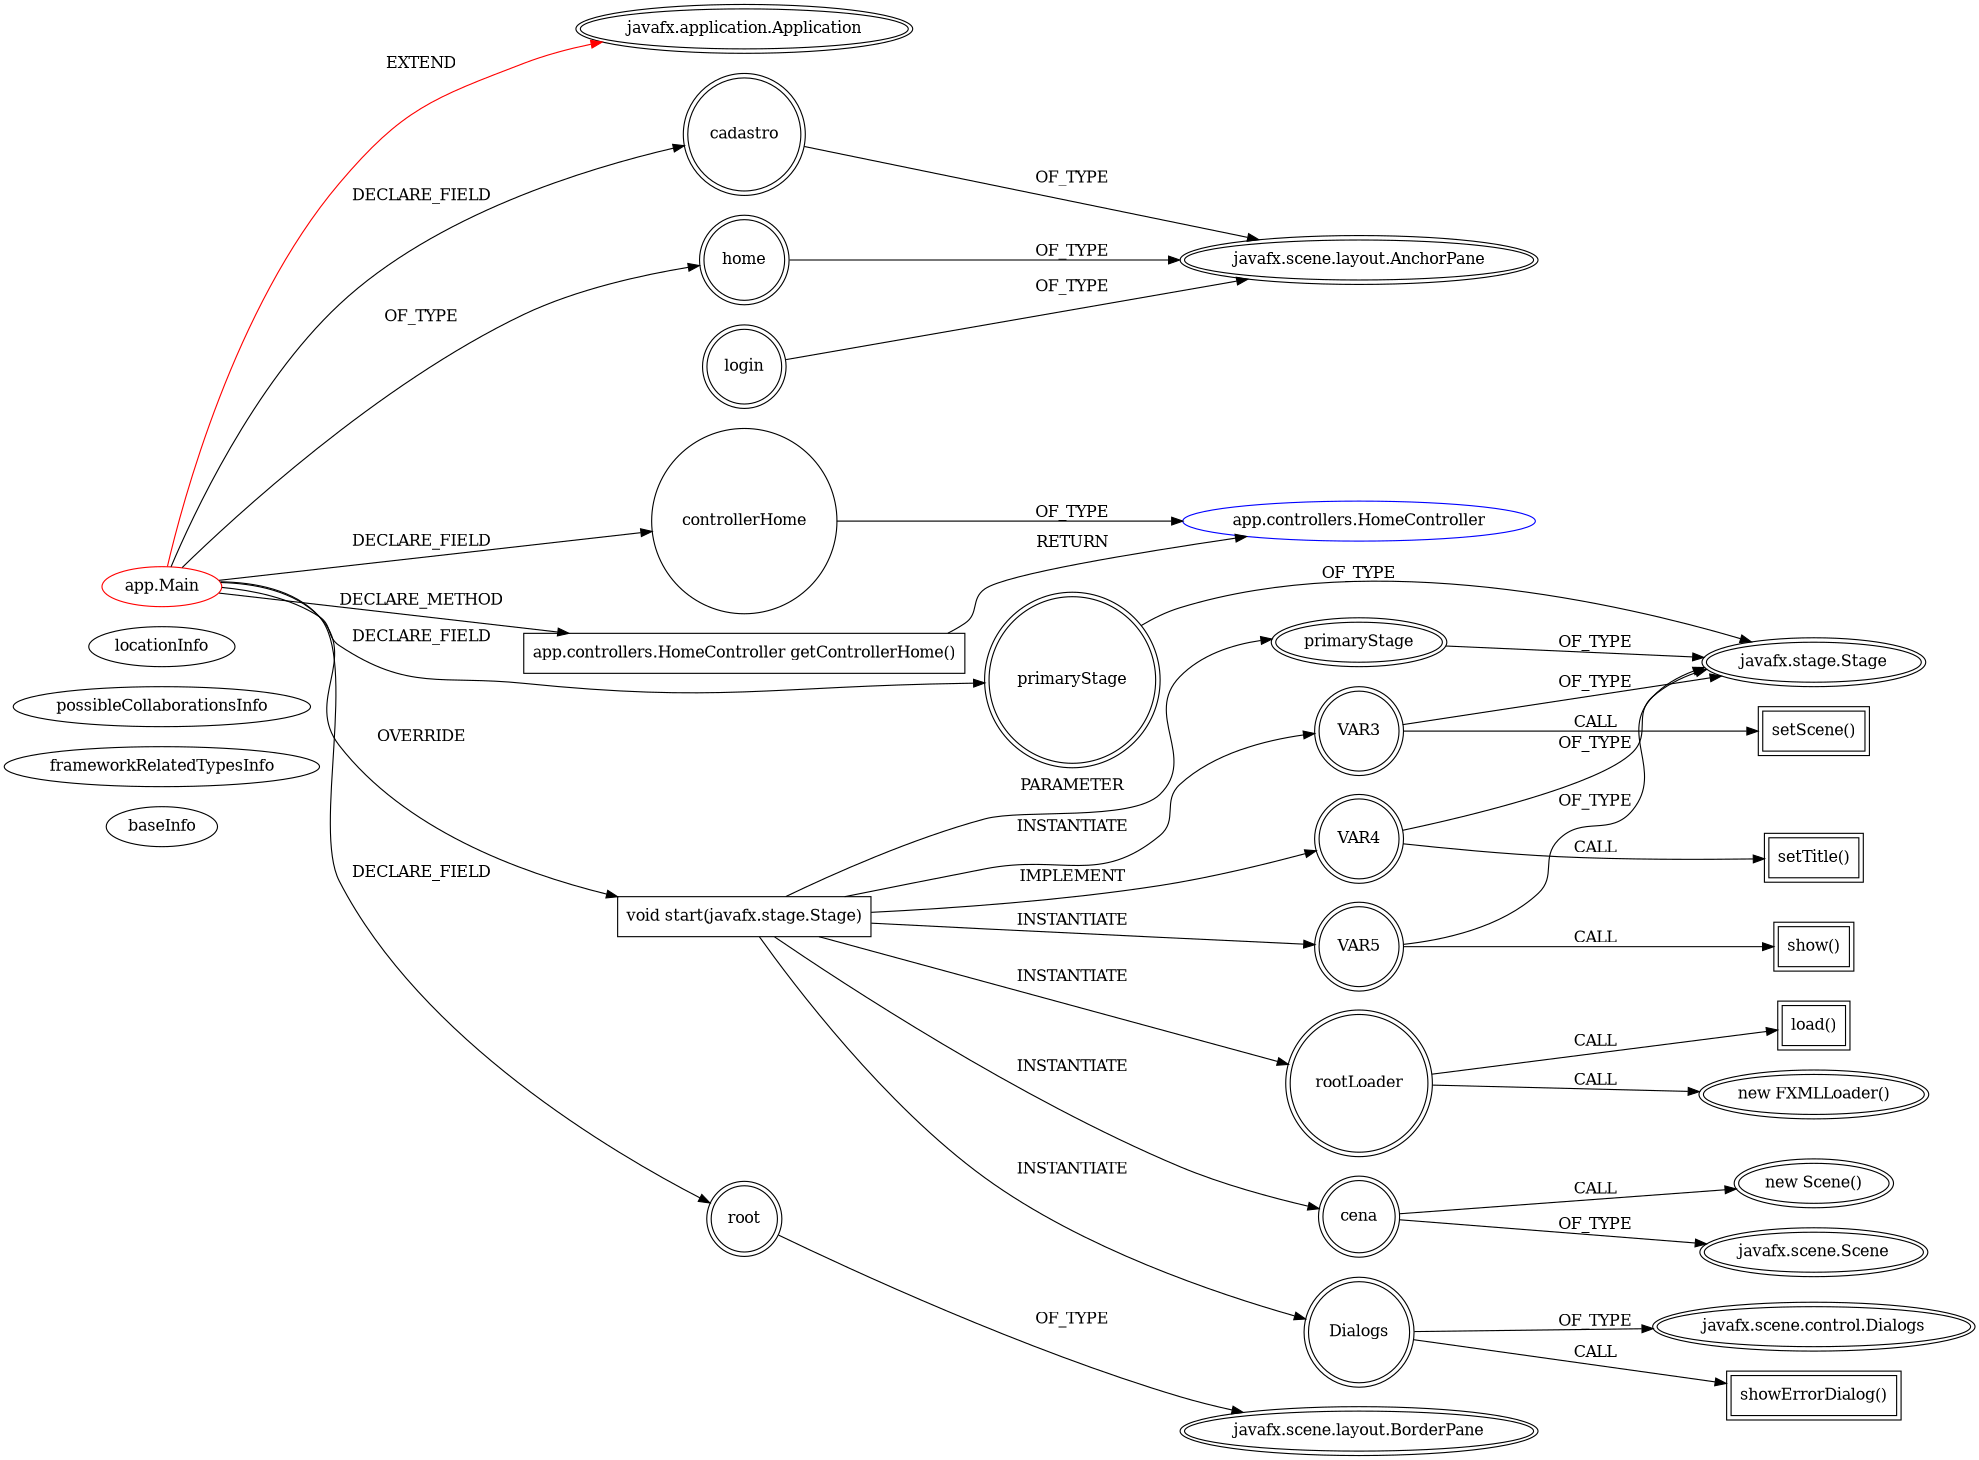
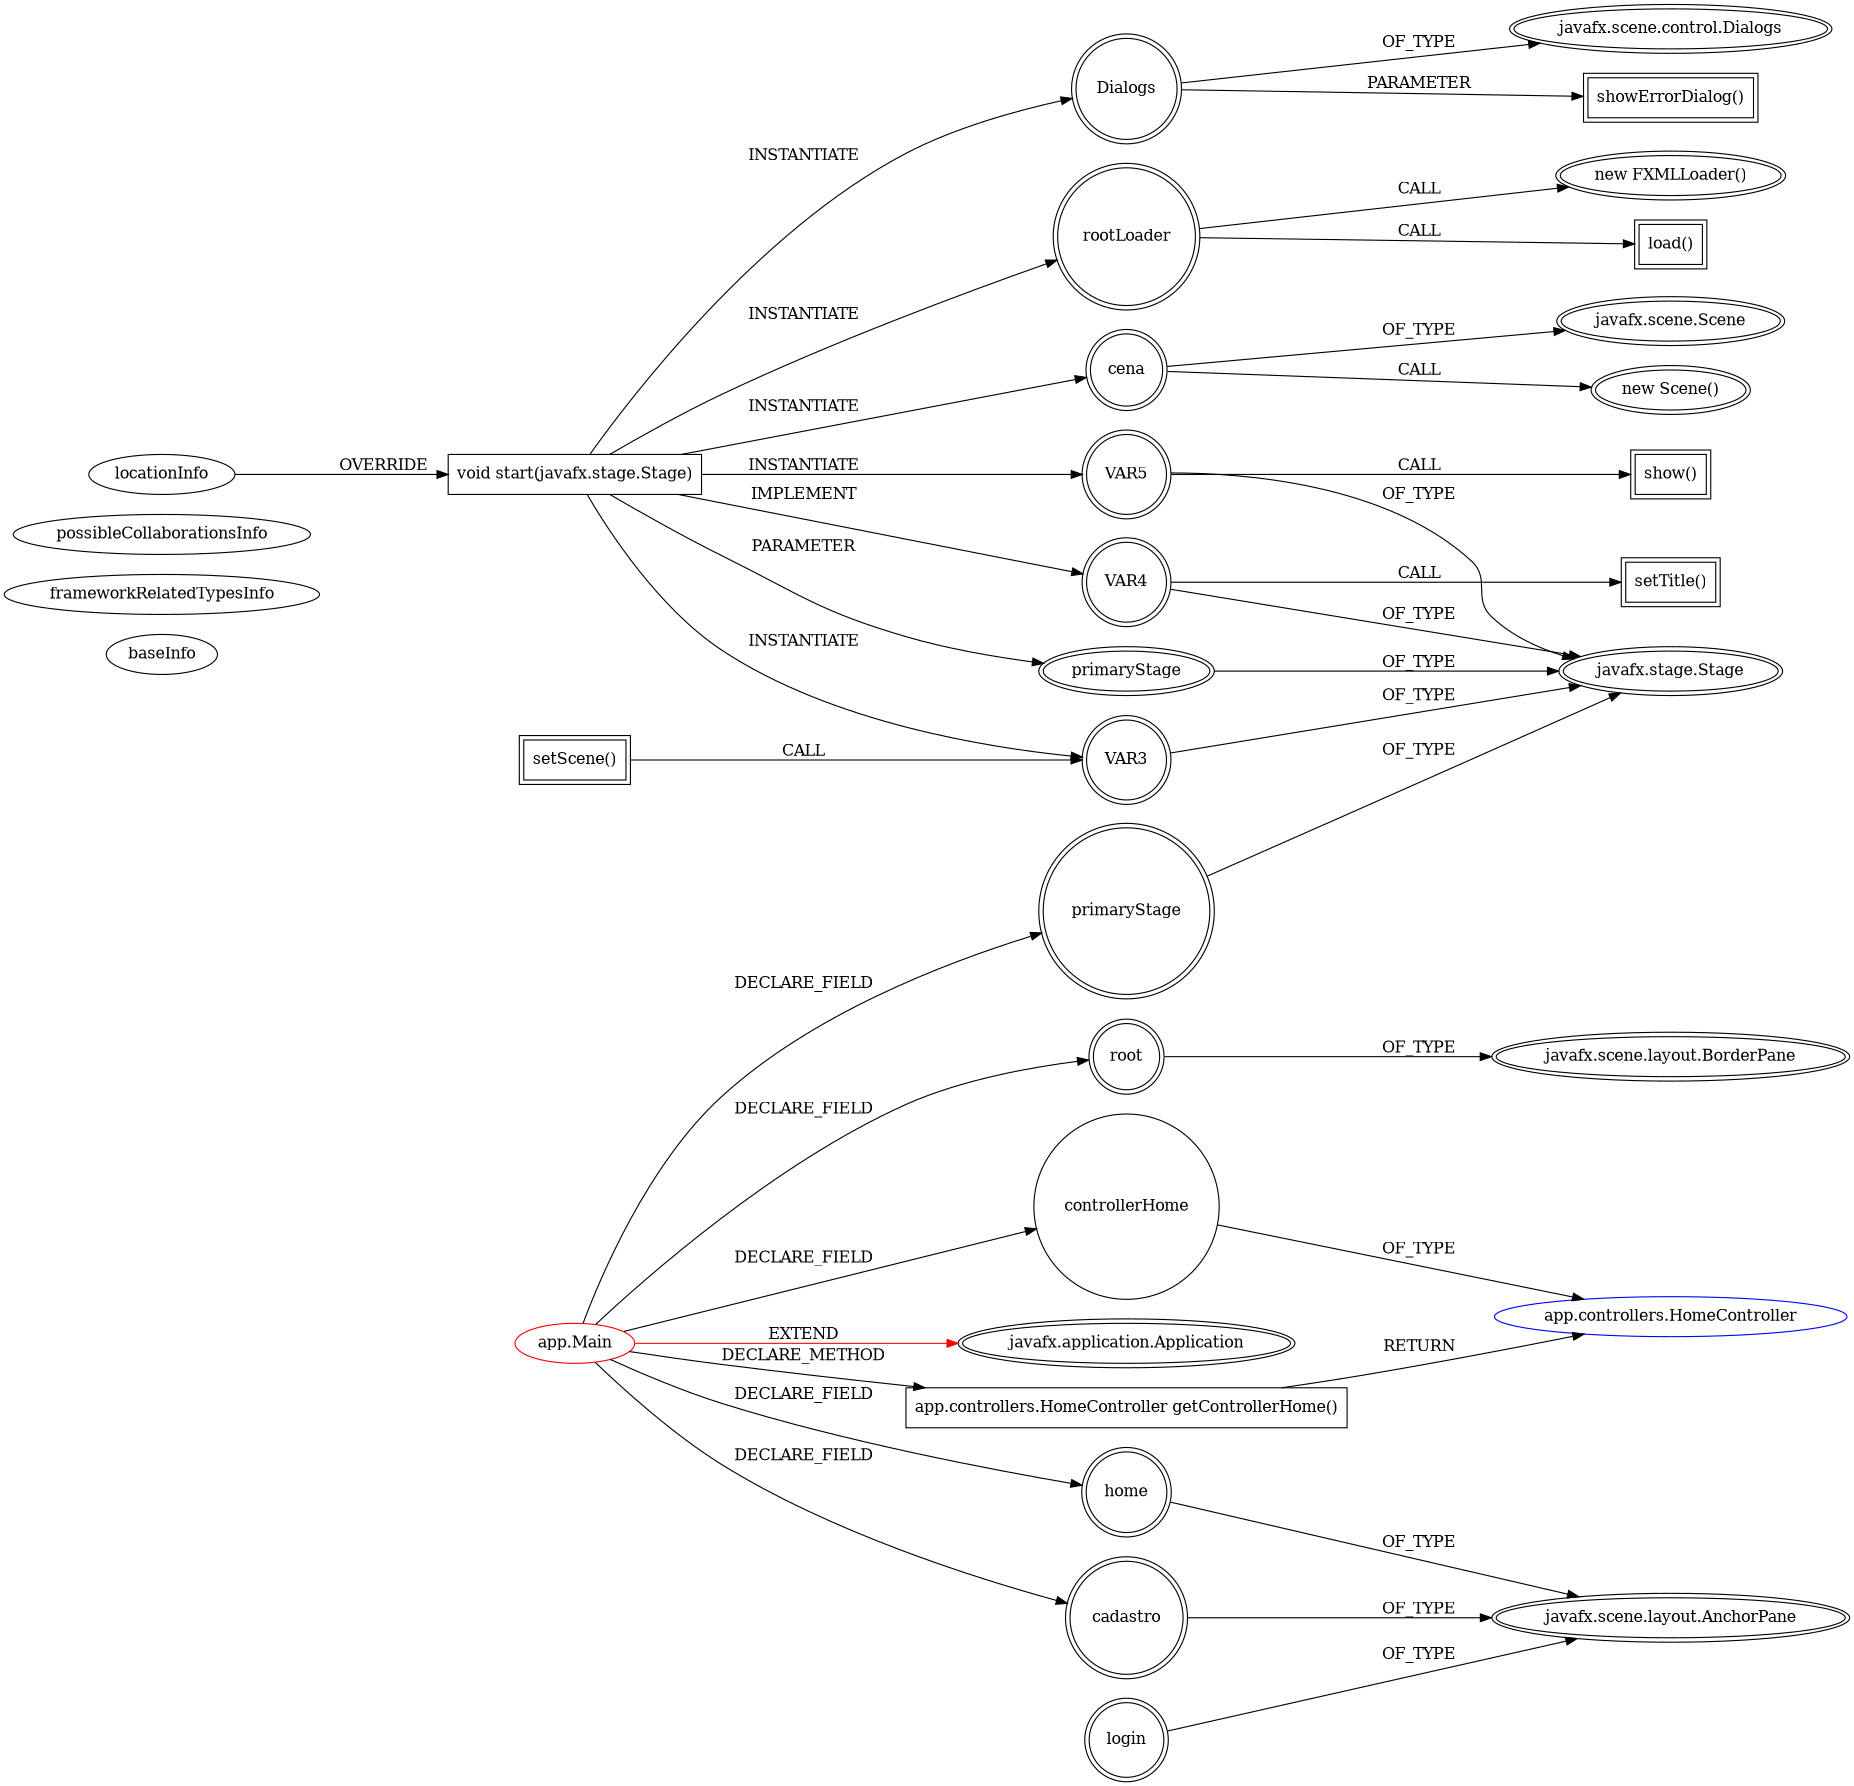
(422, 317) -> (804, 1395)
(1575, 731) -> (851, 760)
(362, 771) -> (336, 474)
(1595, 1353) -> (1419, 84)
